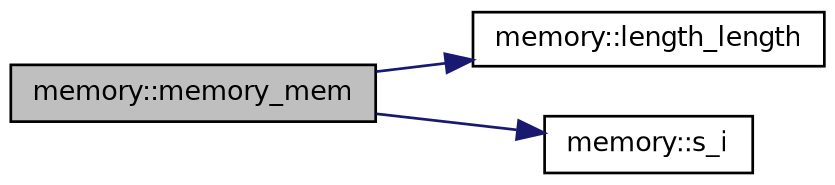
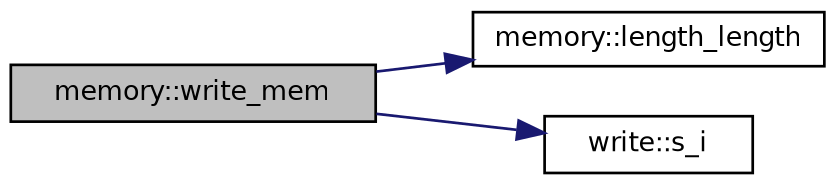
(193, 93) -> (193, 93)
(649, 145) -> (649, 145)
